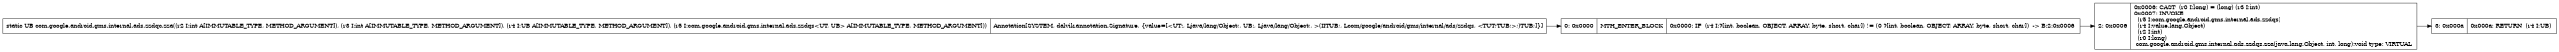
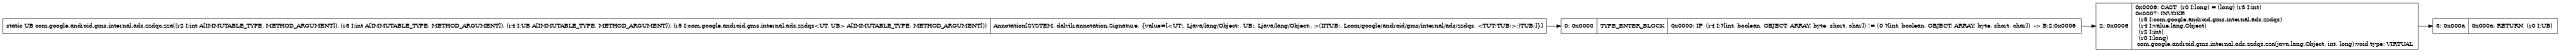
(1632, 26) -> (1632, 26)
(2512, 26) -> (2513, 26)
